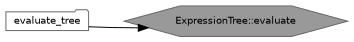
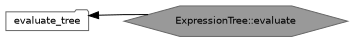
(113, 28) -> (123, 15)
